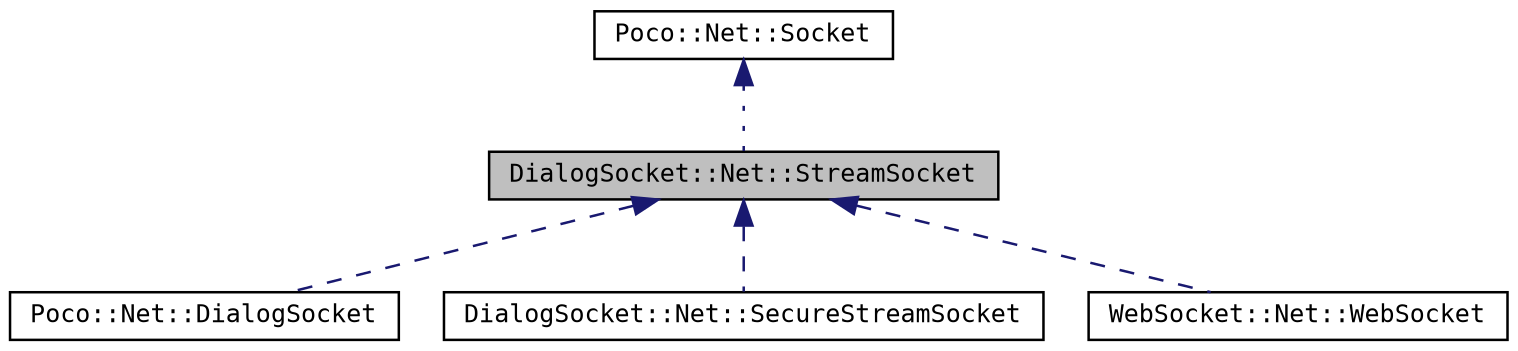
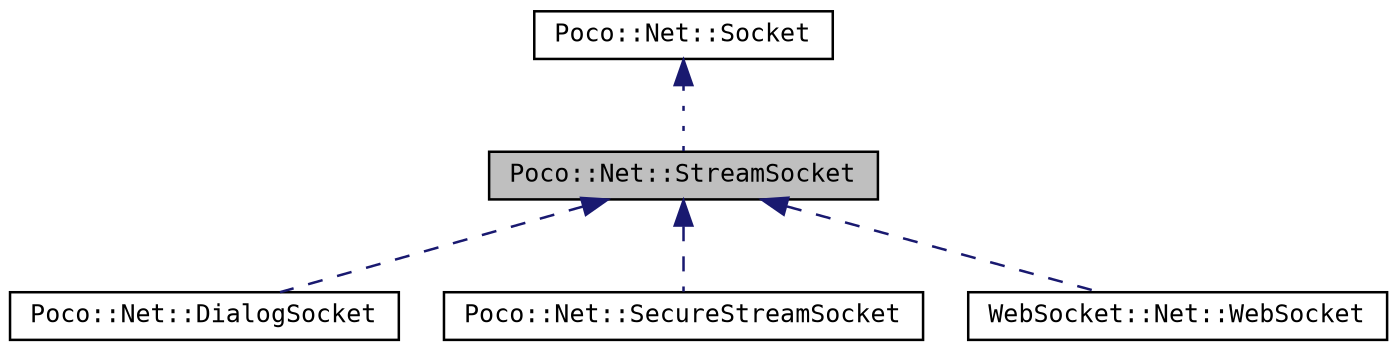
(744, 176) -> (684, 176)
(744, 316) -> (684, 316)
